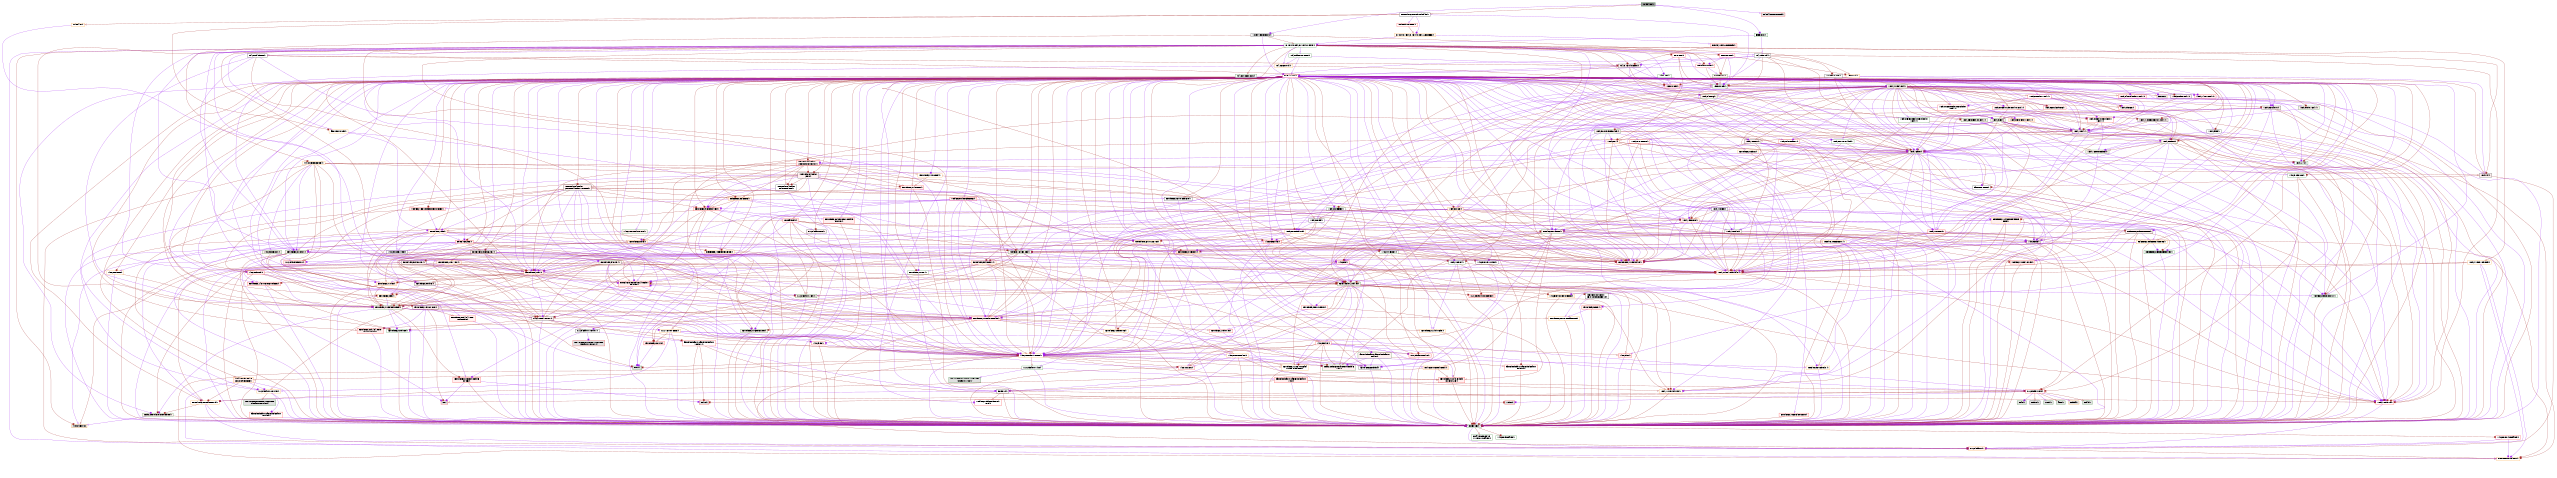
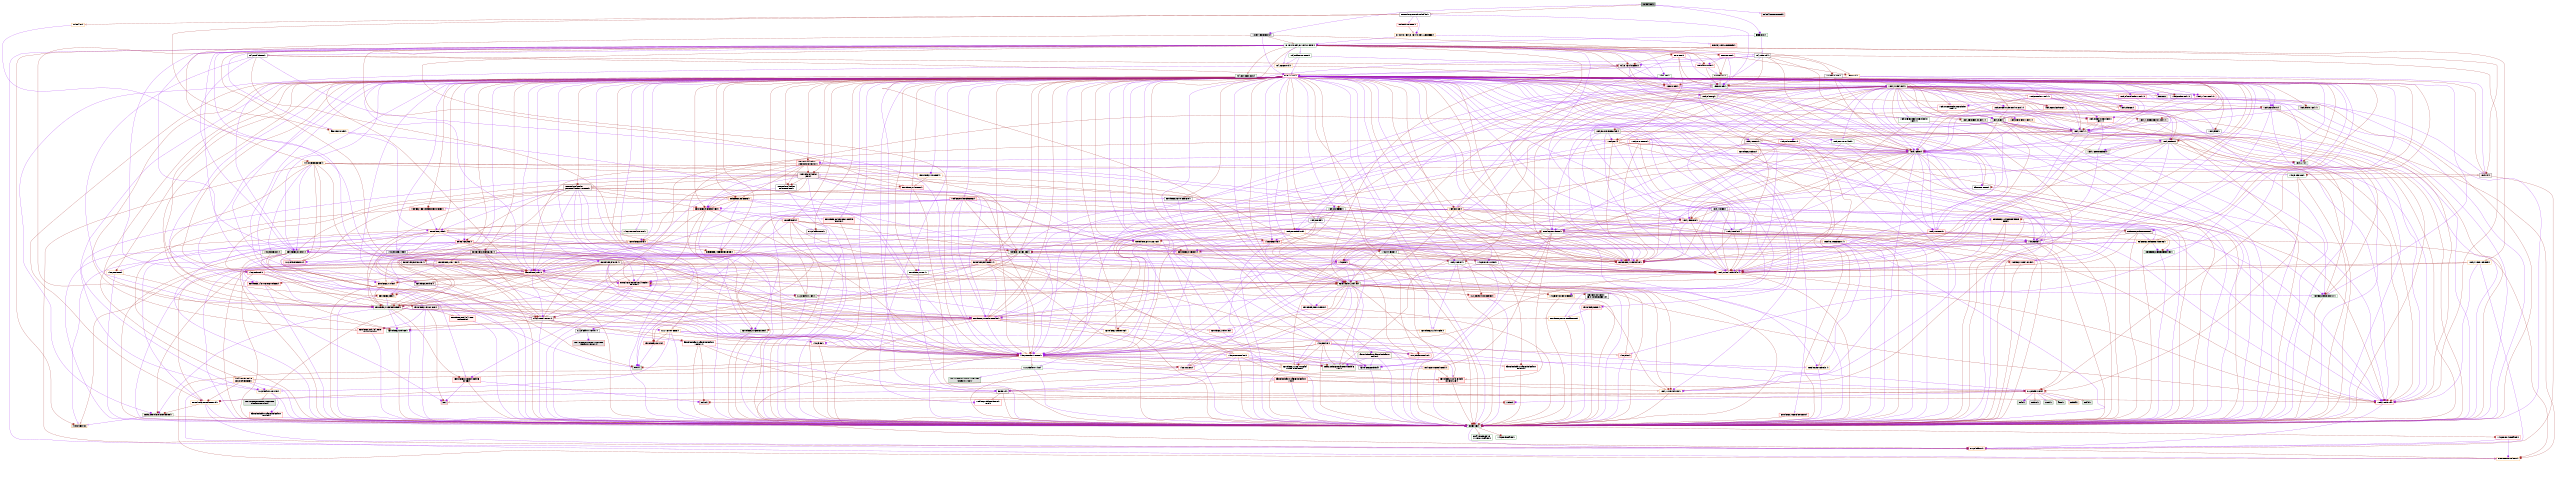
(2510, 356) -> (2462, 355)
